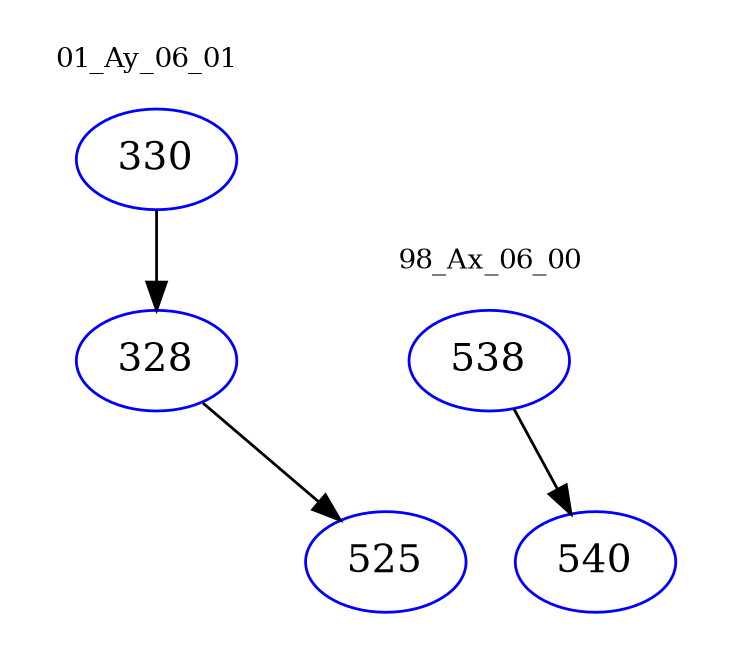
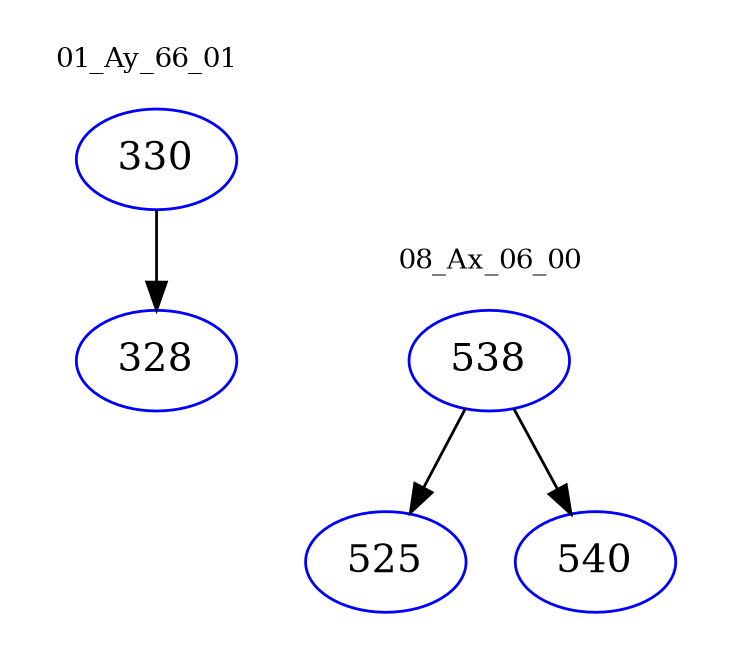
(147, 60) -> (147, 60)
(491, 261) -> (491, 261)
(261, 452) -> (444, 448)
